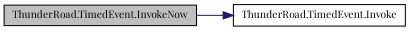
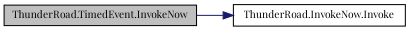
(319, 15) -> (319, 15)
